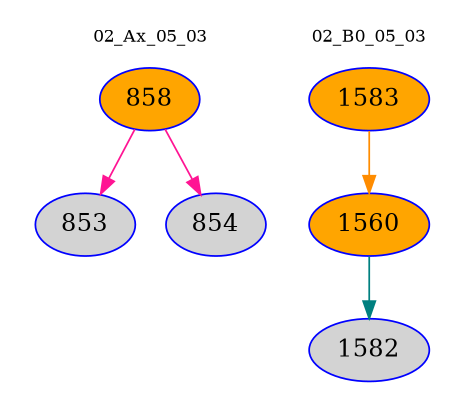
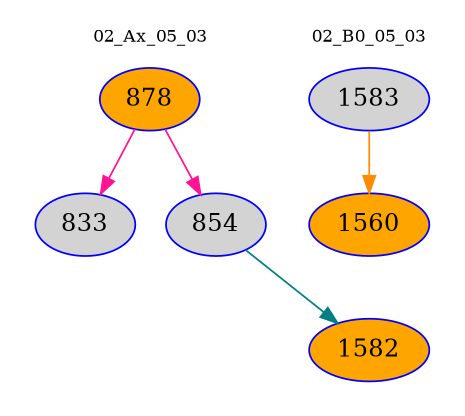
(150, 99) -> (150, 99)
(369, 99) -> (369, 99)
(85, 225) -> (85, 225)
(369, 279) -> (285, 281)
(369, 350) -> (369, 350)
